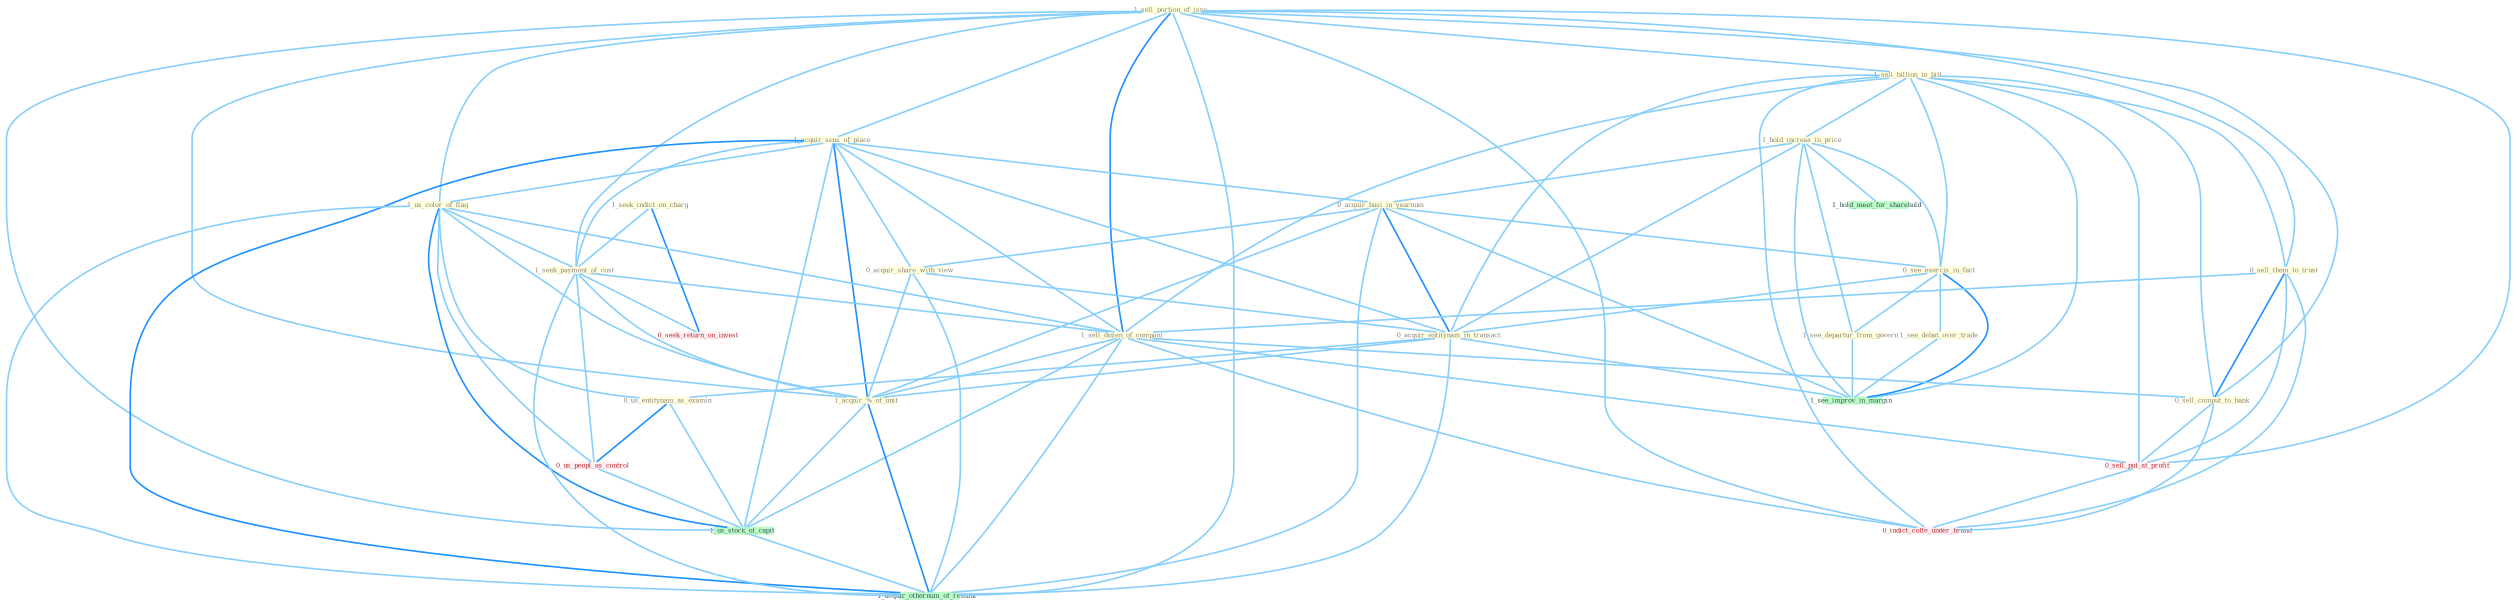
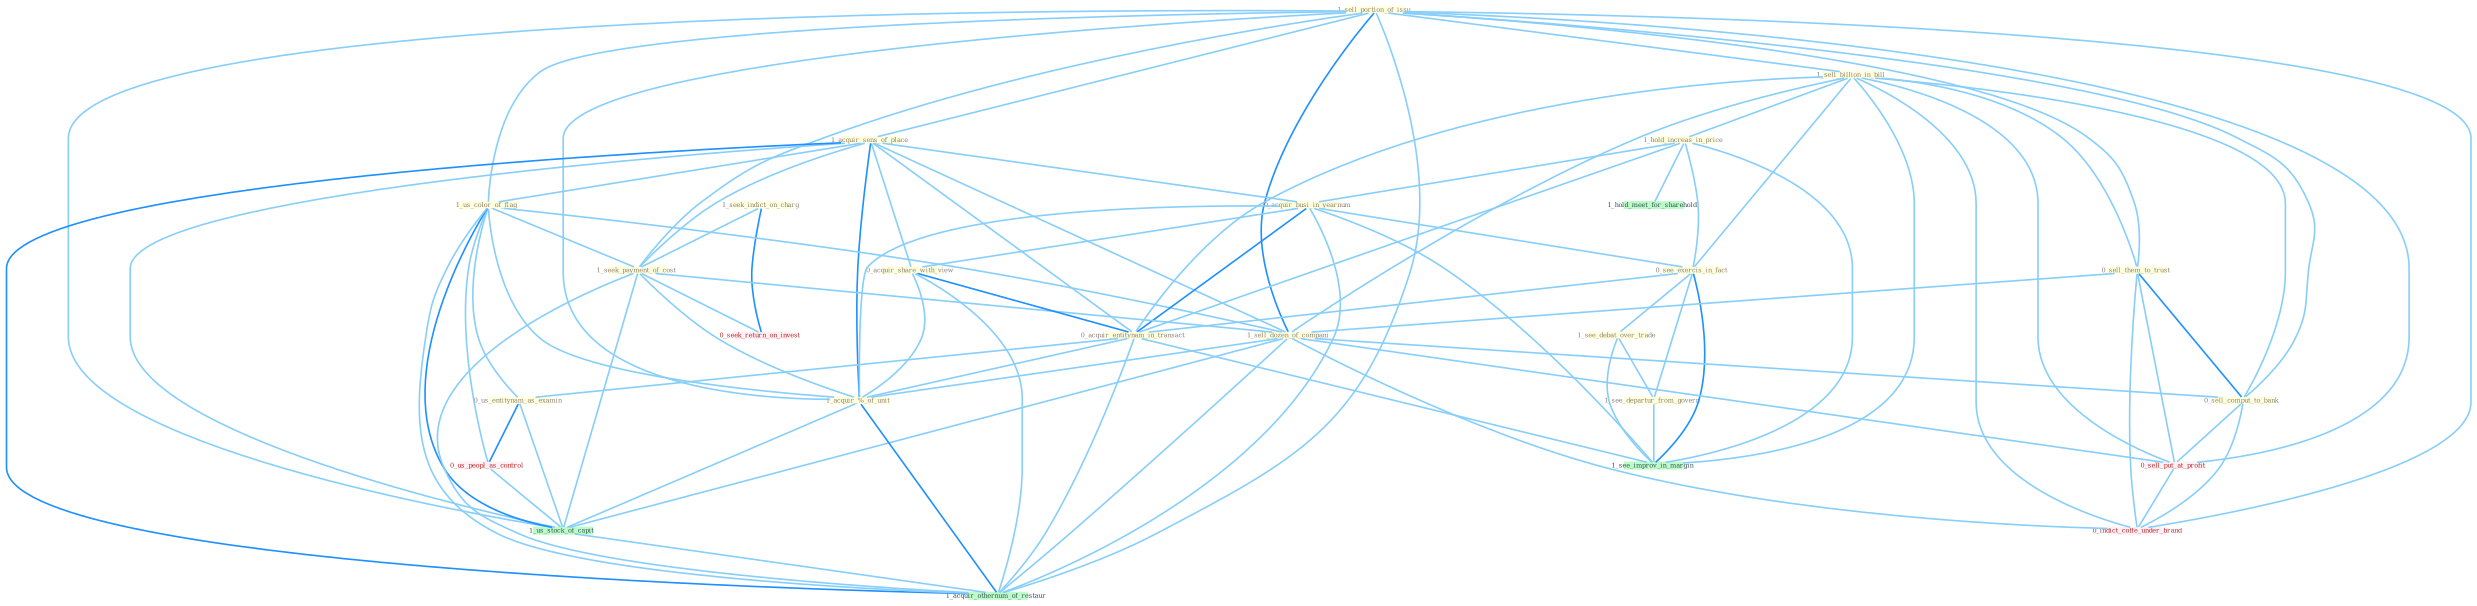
(1828, 238) -> (1638, 371)
(1194, 304) -> (997, 295)
(584, 359) -> (599, 407)
